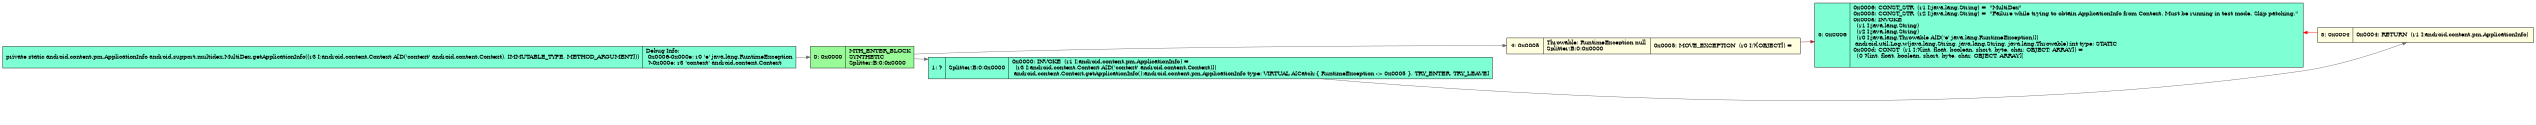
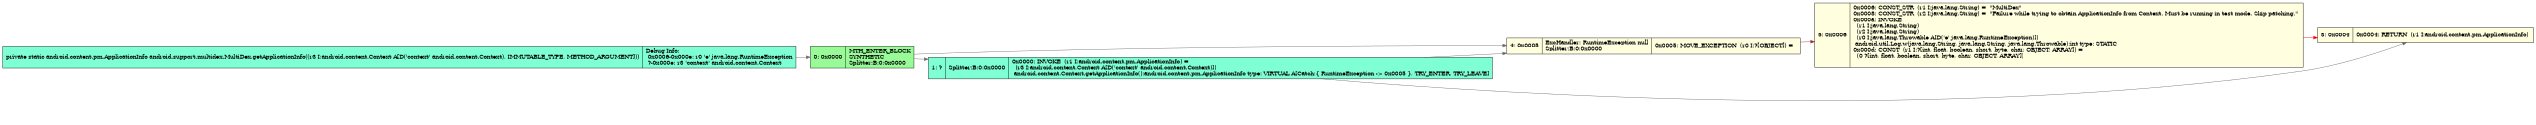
(2312, 33) -> (2308, 38)
(2059, 35) -> (2059, 35)
(1596, 43) -> (1597, 43)
none -> (1463, 55)
